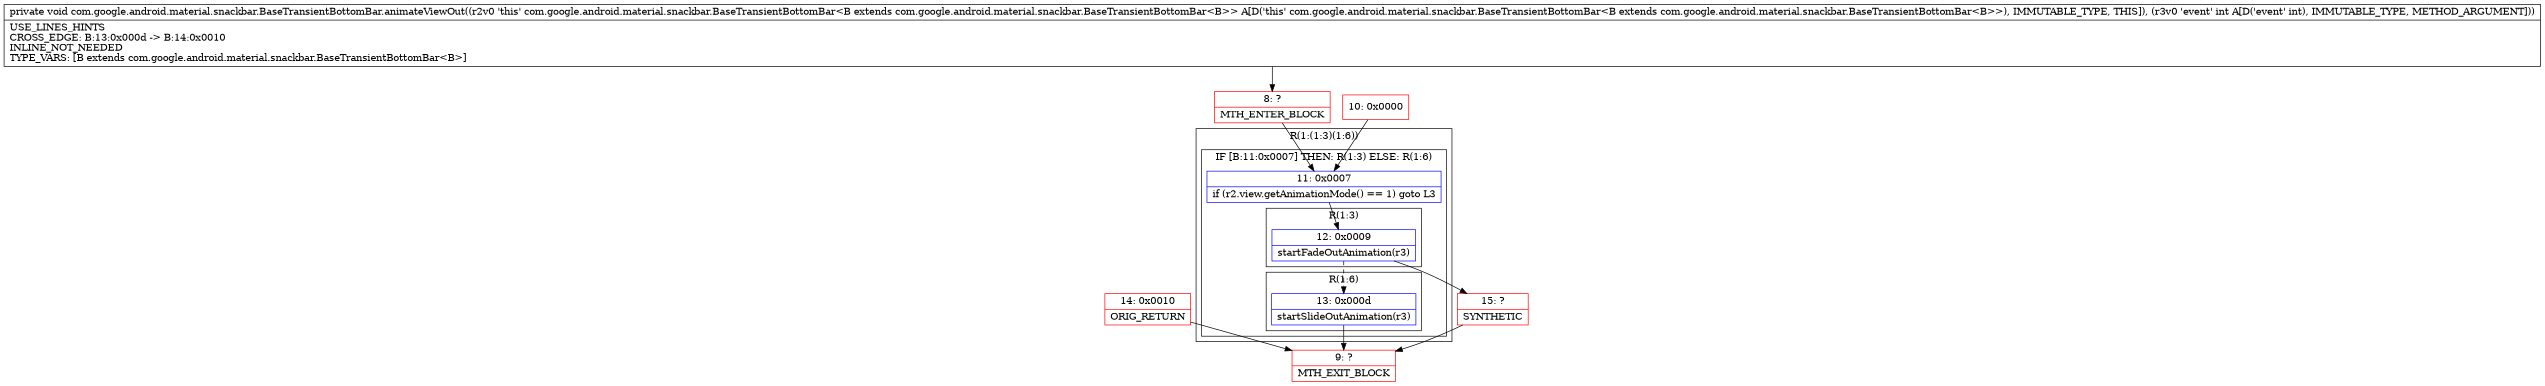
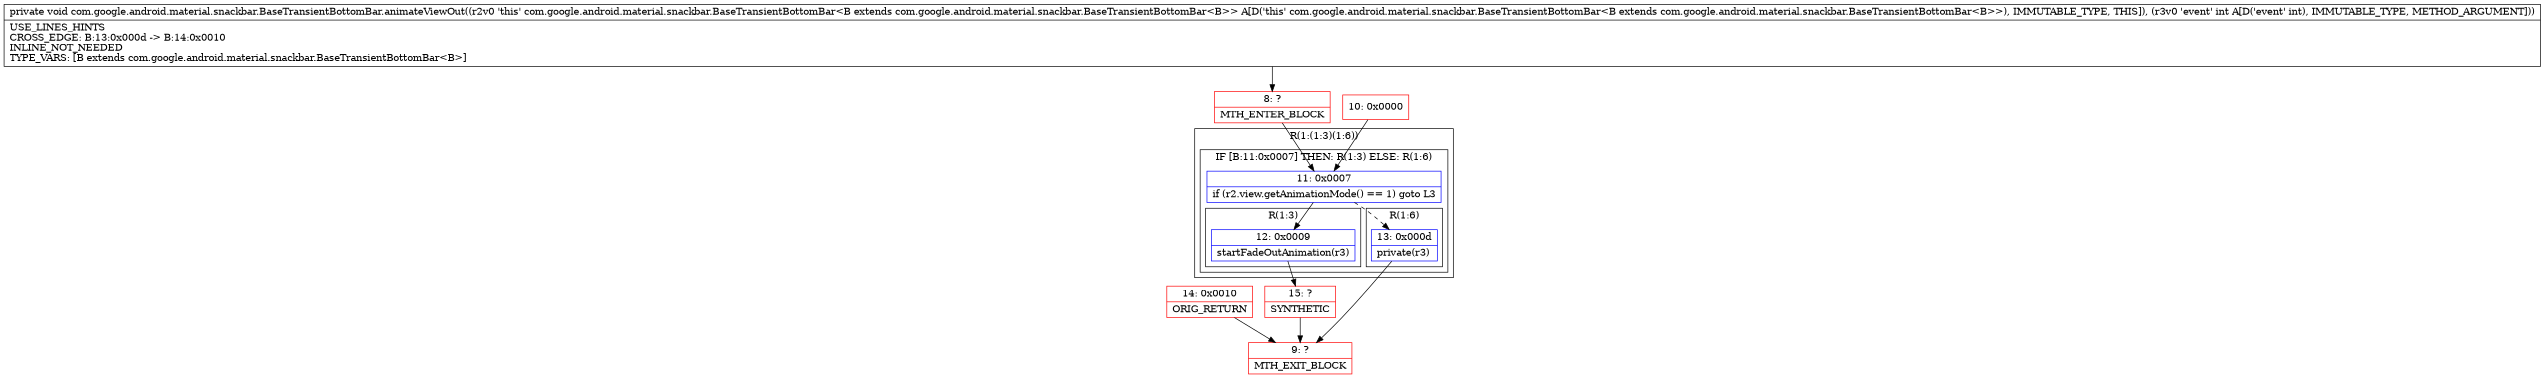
(1344, 276) -> (1371, 213)
(1344, 317) -> (1403, 253)
